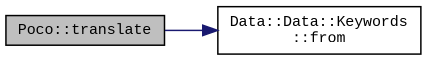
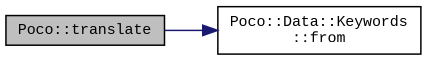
(319, 30) -> (319, 30)
